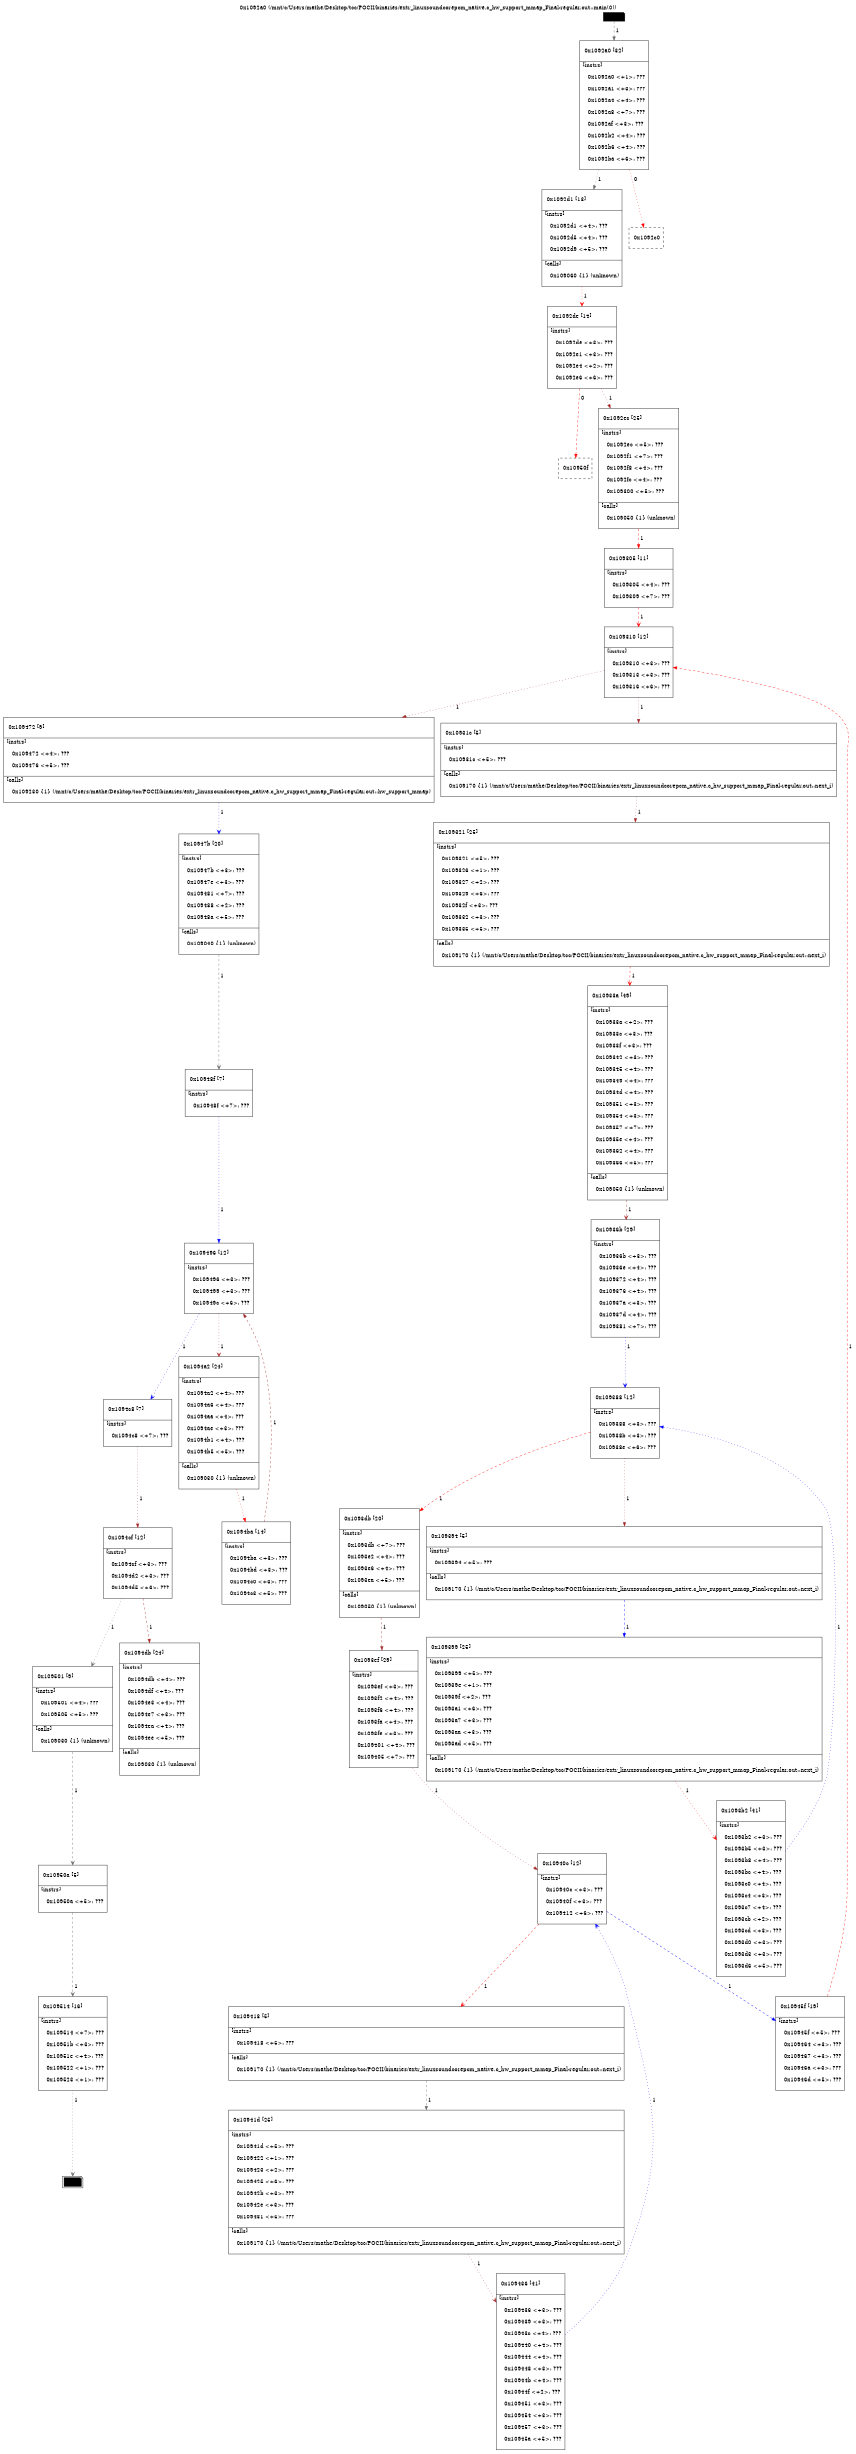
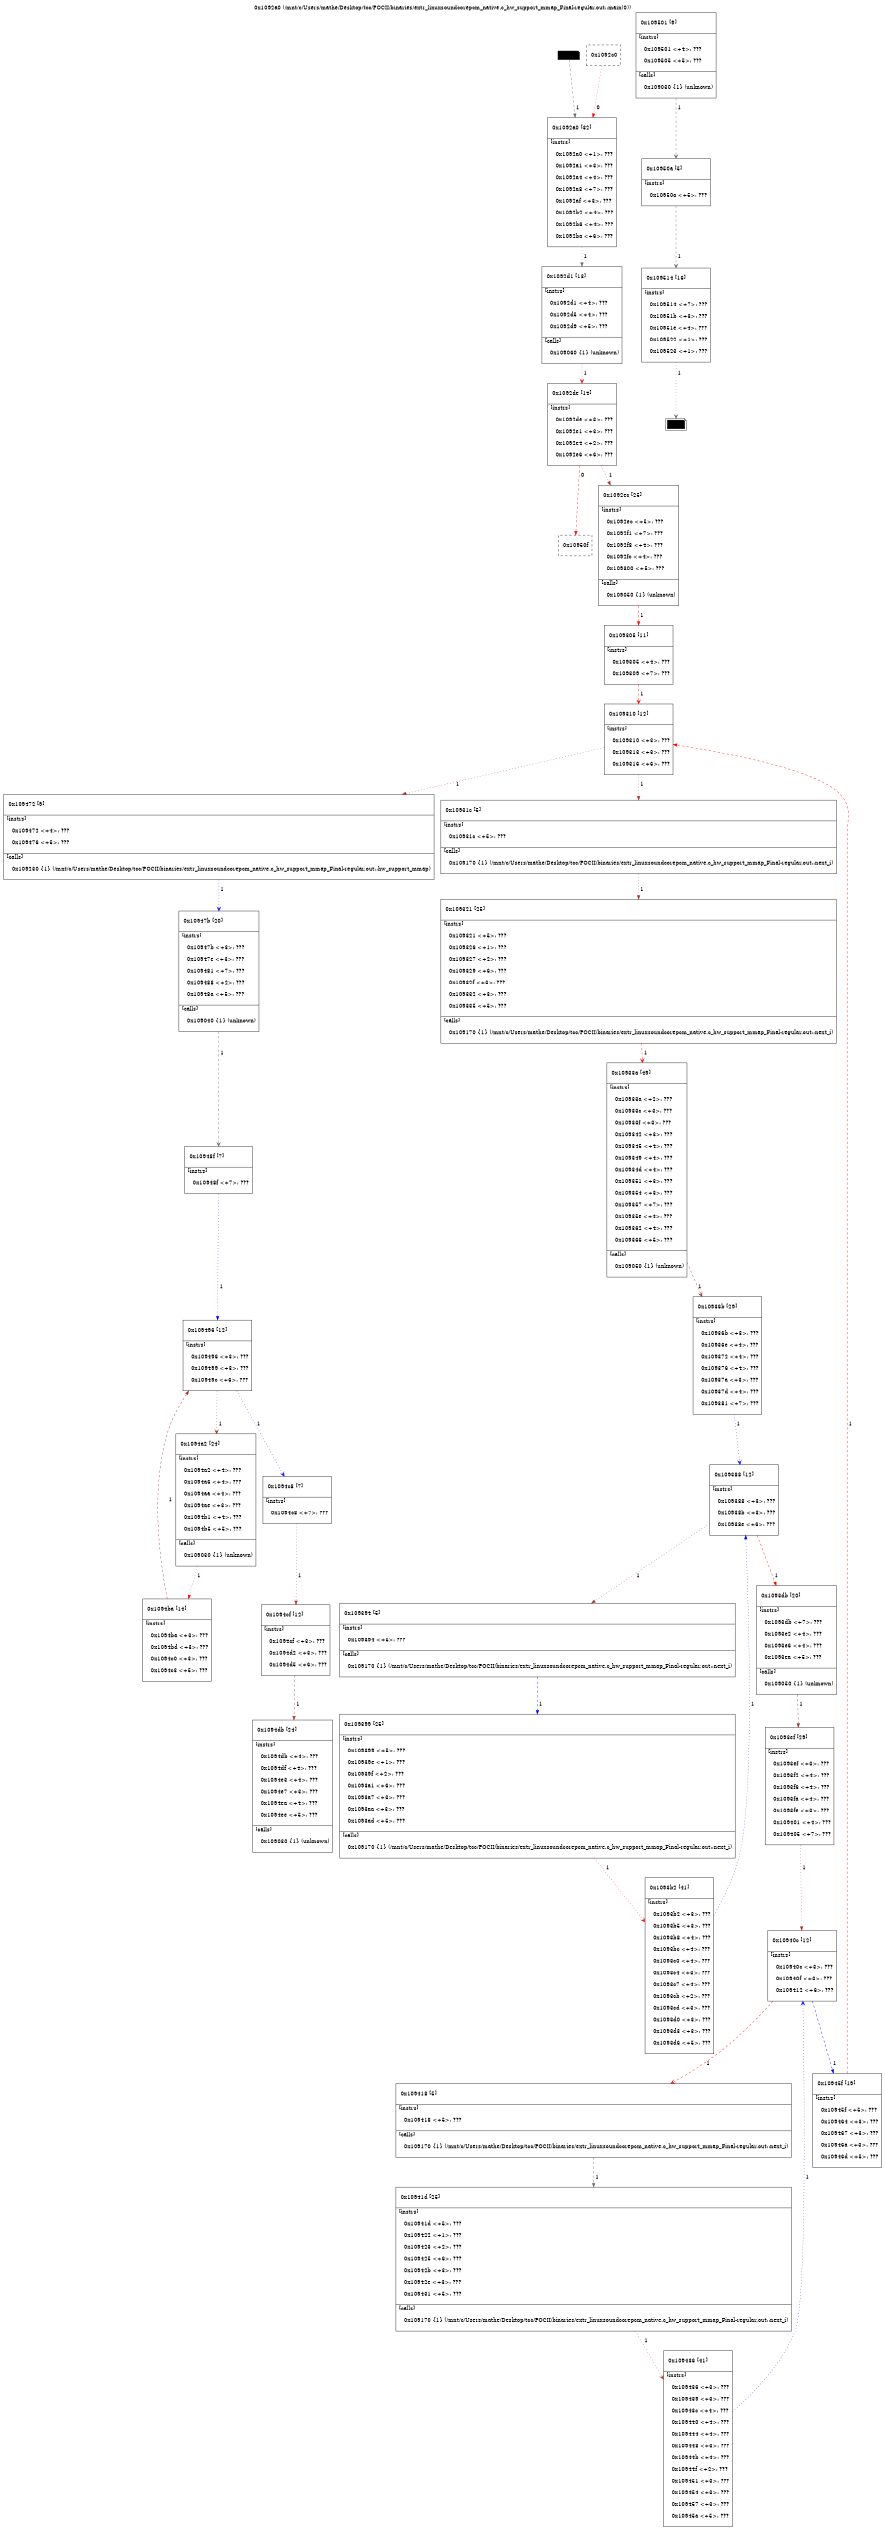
(636, 197) -> (598, 90)
(108, 1631) -> none
